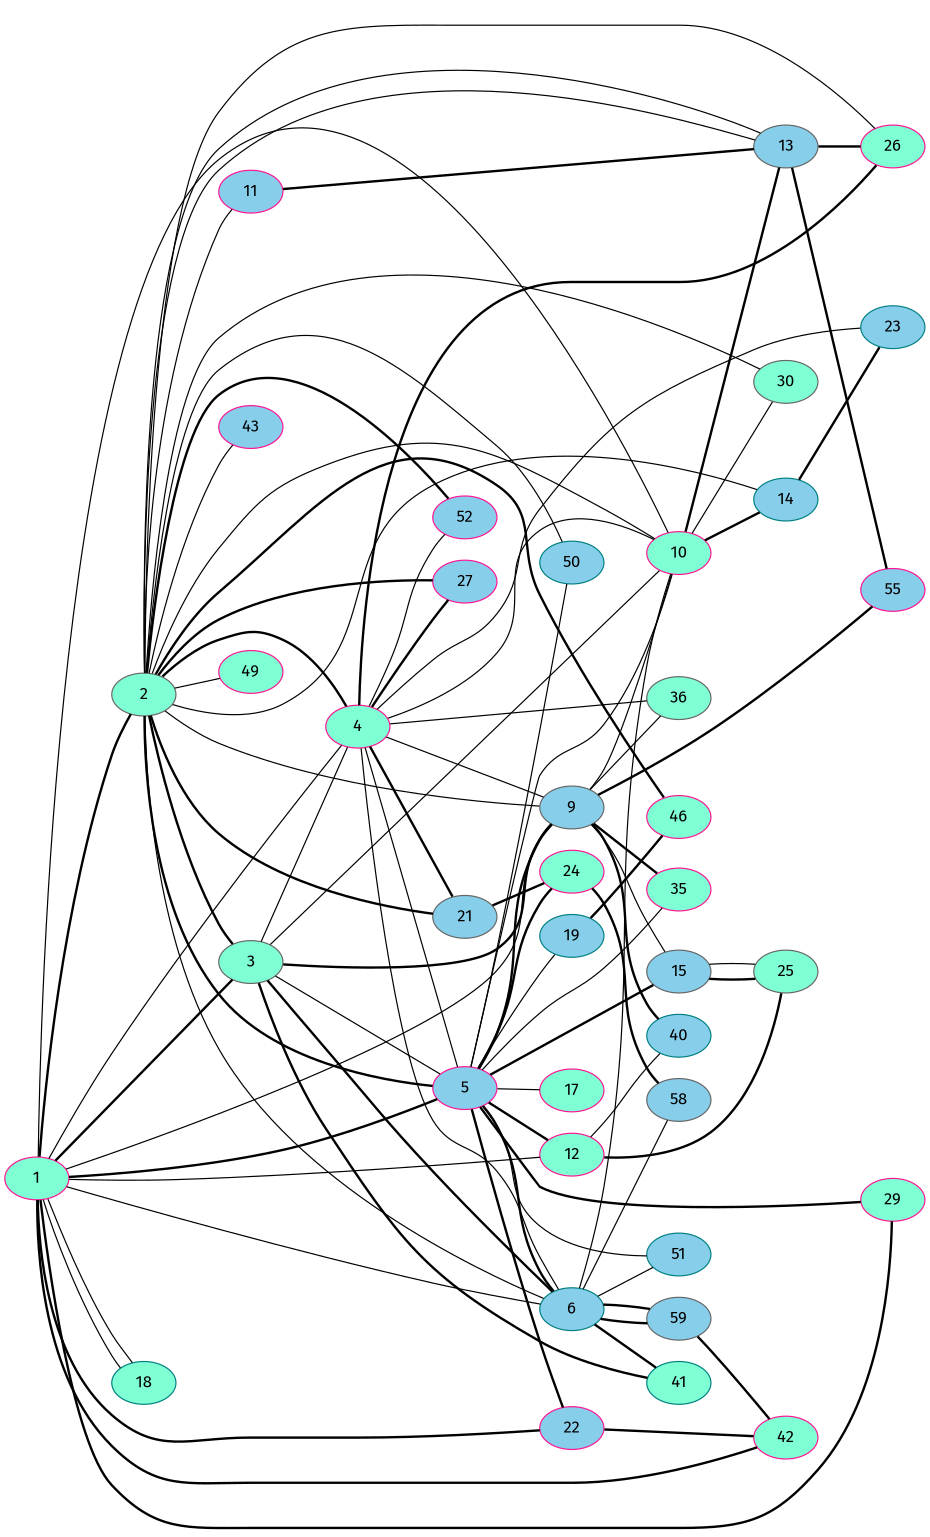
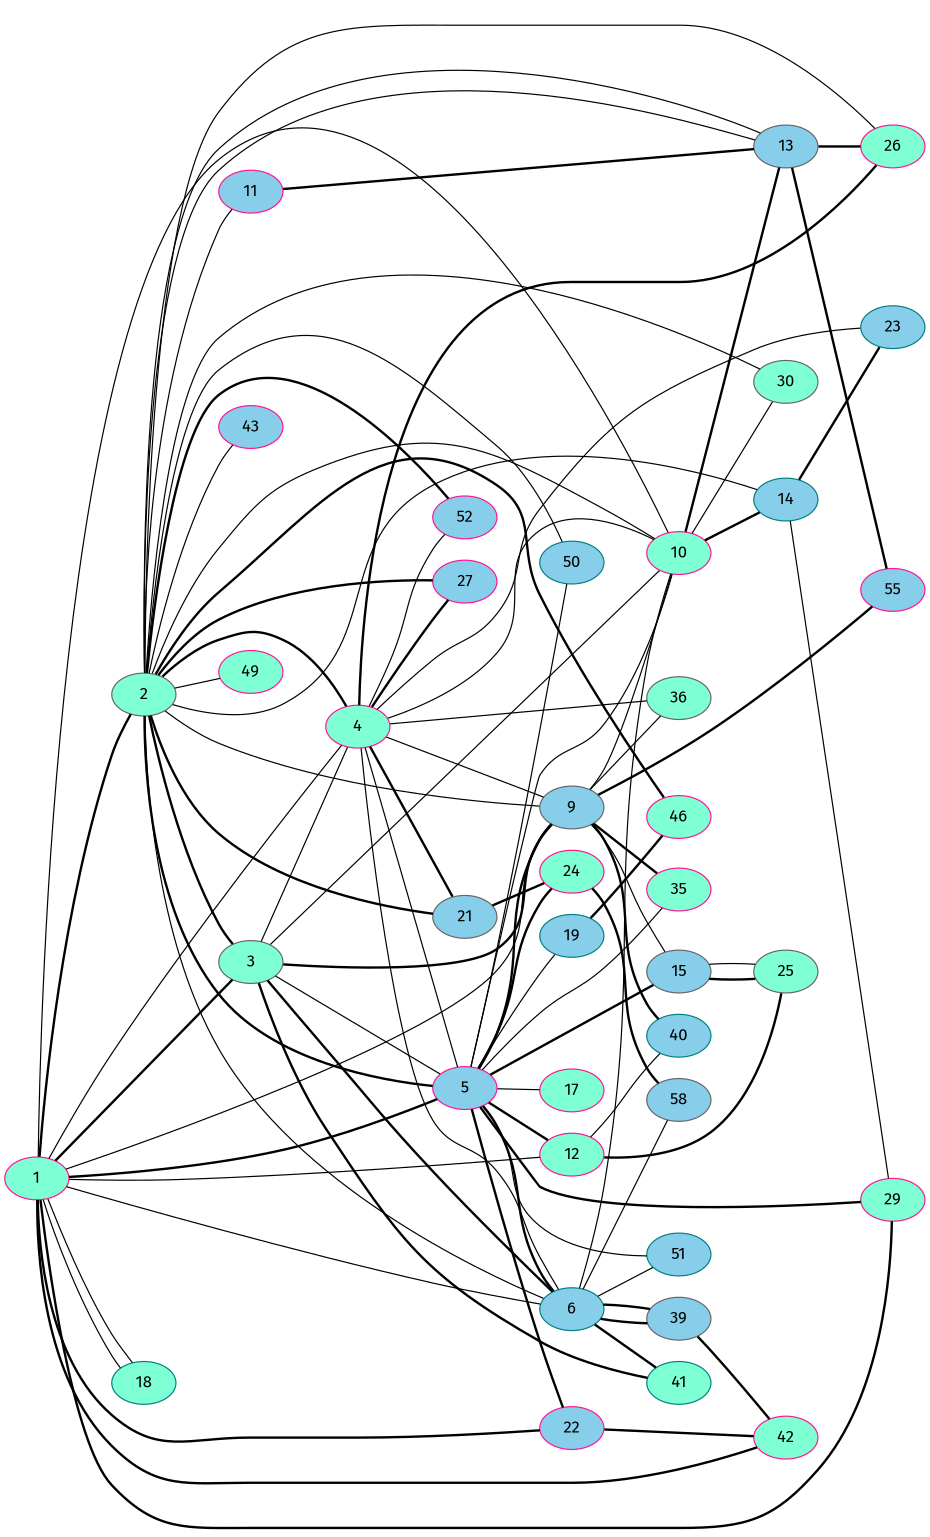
none -> (839, 850)
(679, 1319) -> (679, 1319)
